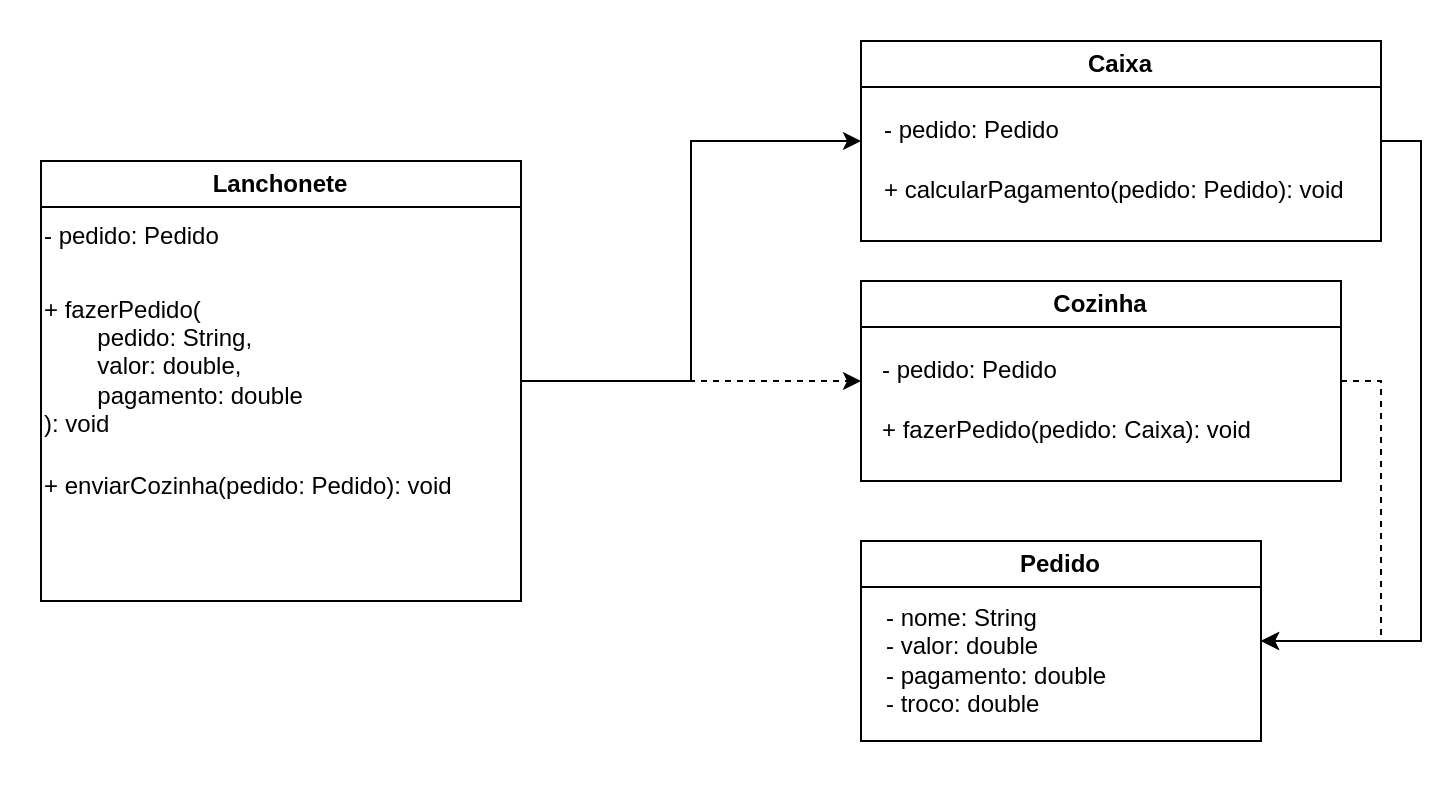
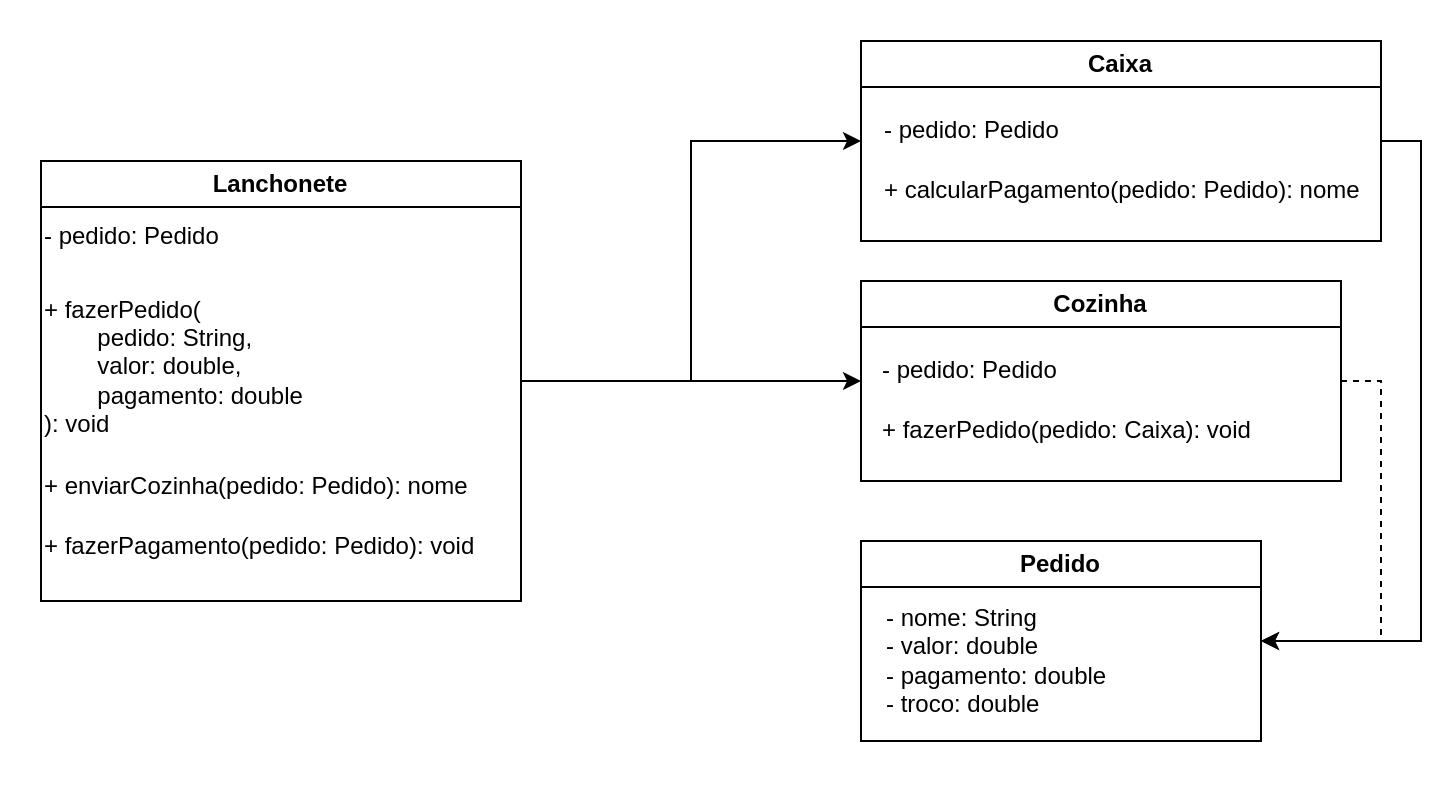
(1129, 191) -> (1132, 191)
(770, 381) -> (770, 381)
(262, 487) -> (266, 487)
none -> (281, 547)
